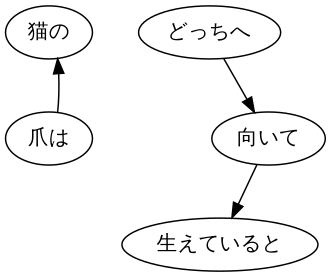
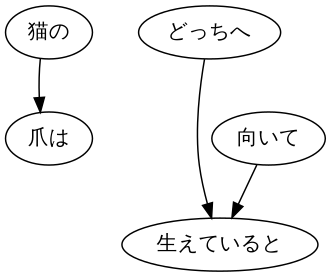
(235, 79) -> (198, 132)
(59, 93) -> (39, 78)
